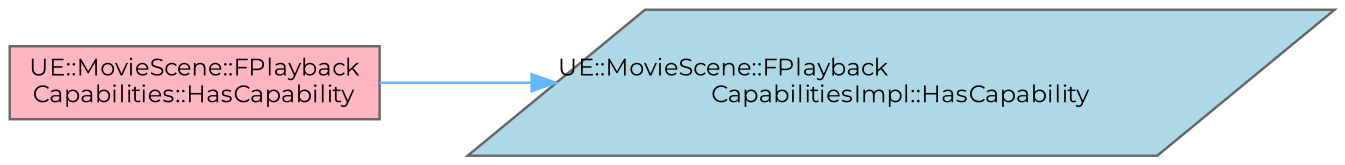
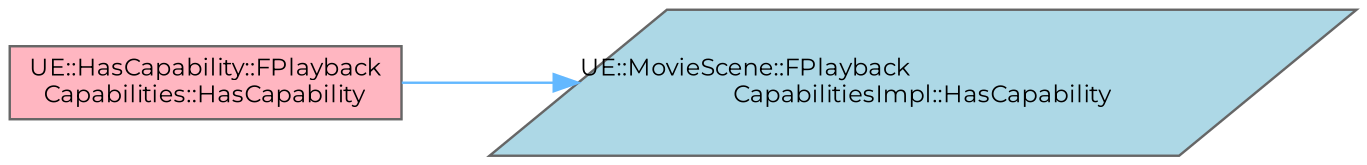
(195, 83) -> (206, 83)
